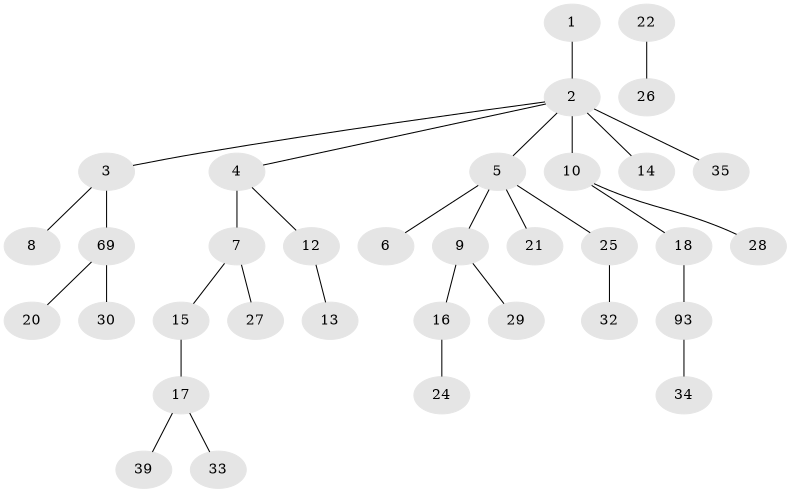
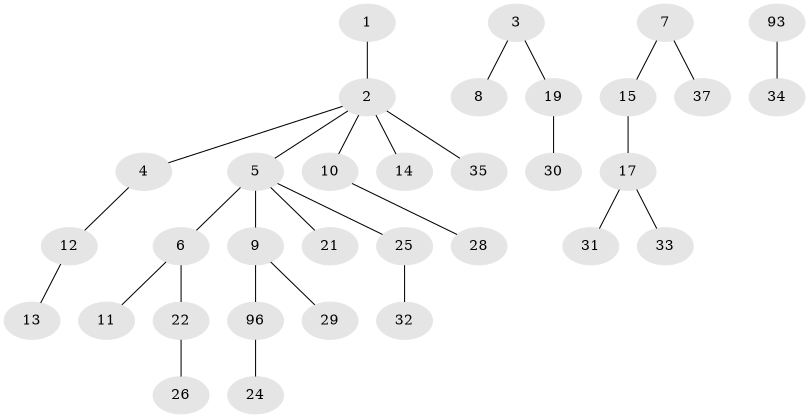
(339, 131) -> none
(237, 209) -> none
(107, 246) -> (554, 97)
(684, 246) -> none
none -> (181, 284)
(32, 321) -> none
none -> (107, 321)
(256, 321) -> (703, 97)
(442, 321) -> (256, 321)
(144, 470) -> (591, 246)
